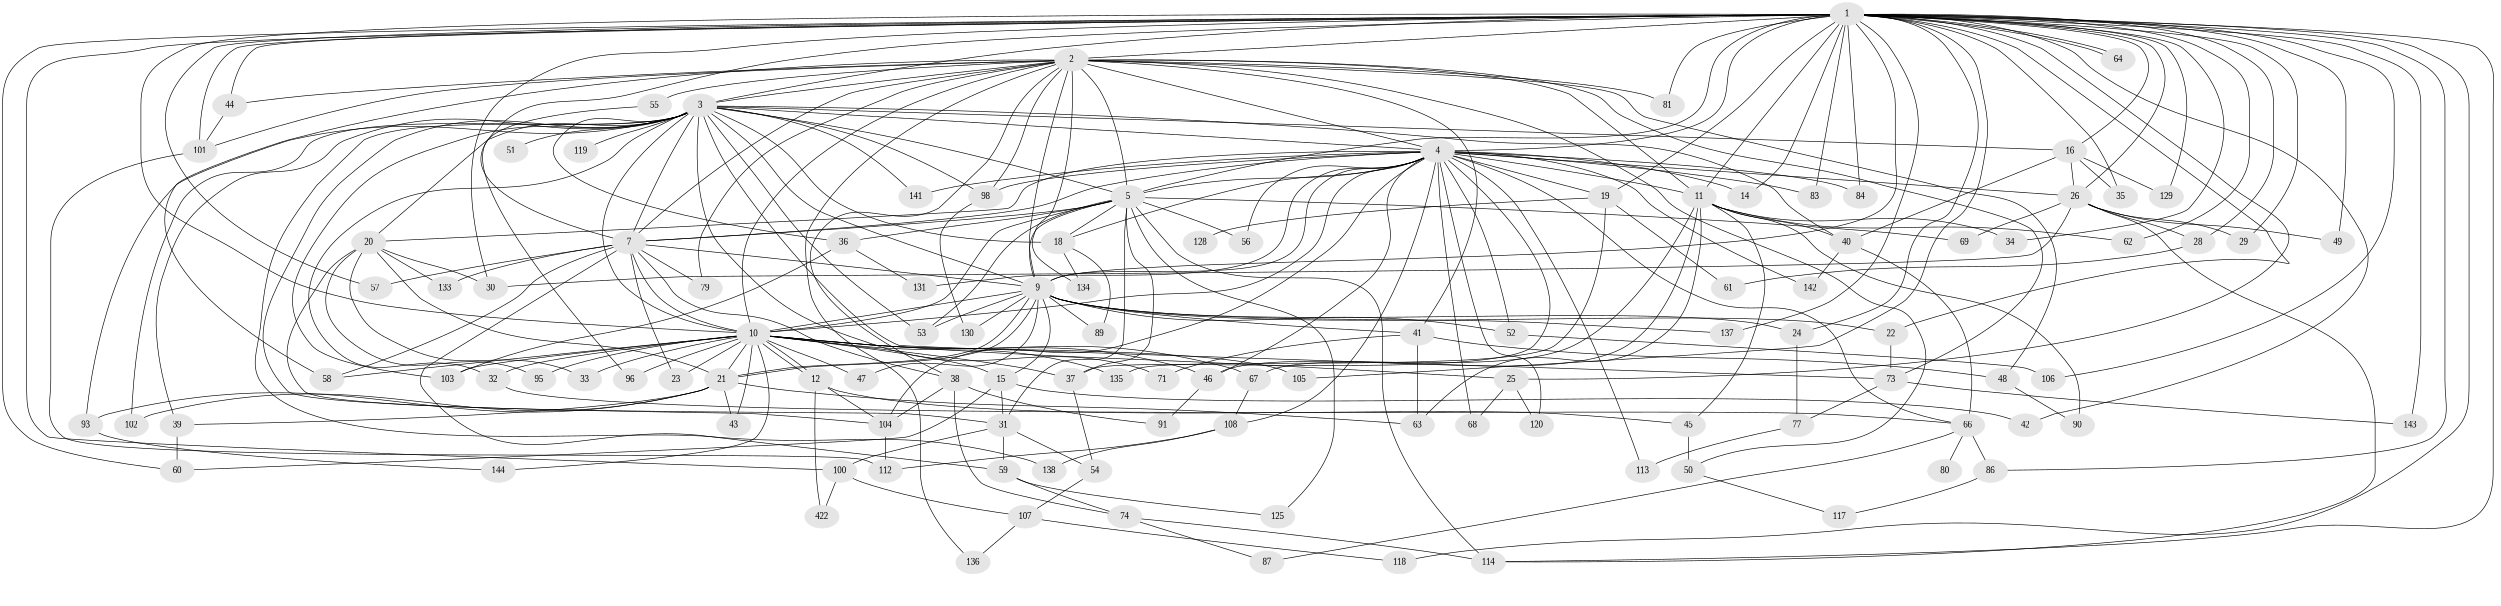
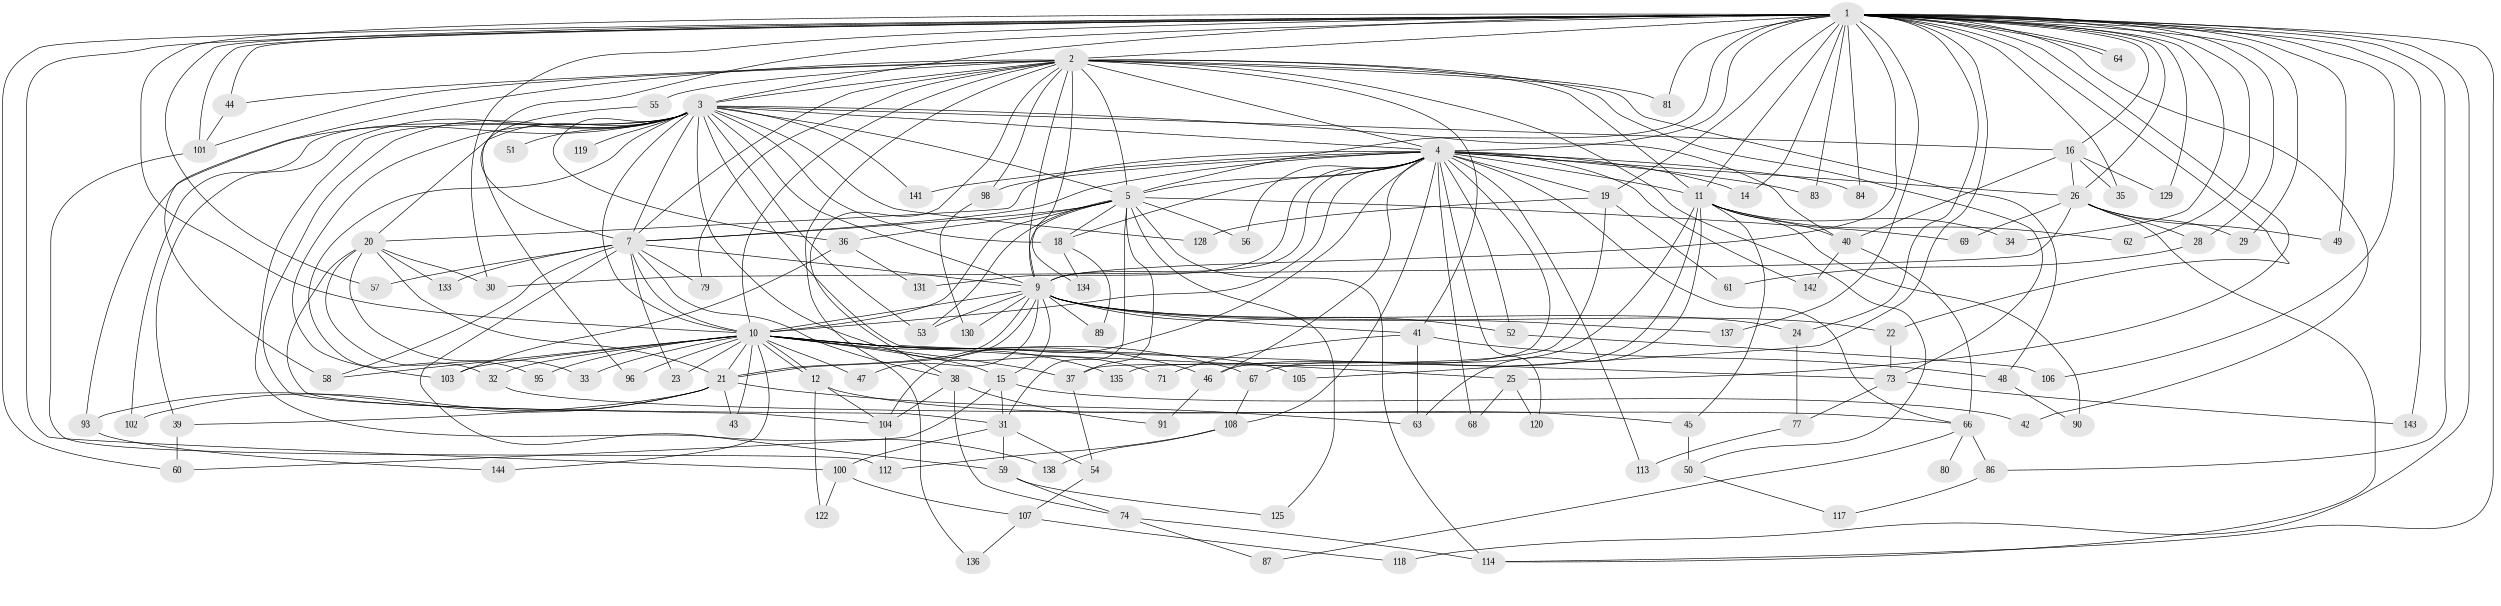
(843, 132) -> (899, 209)
(822, 517) -> (822, 517)
